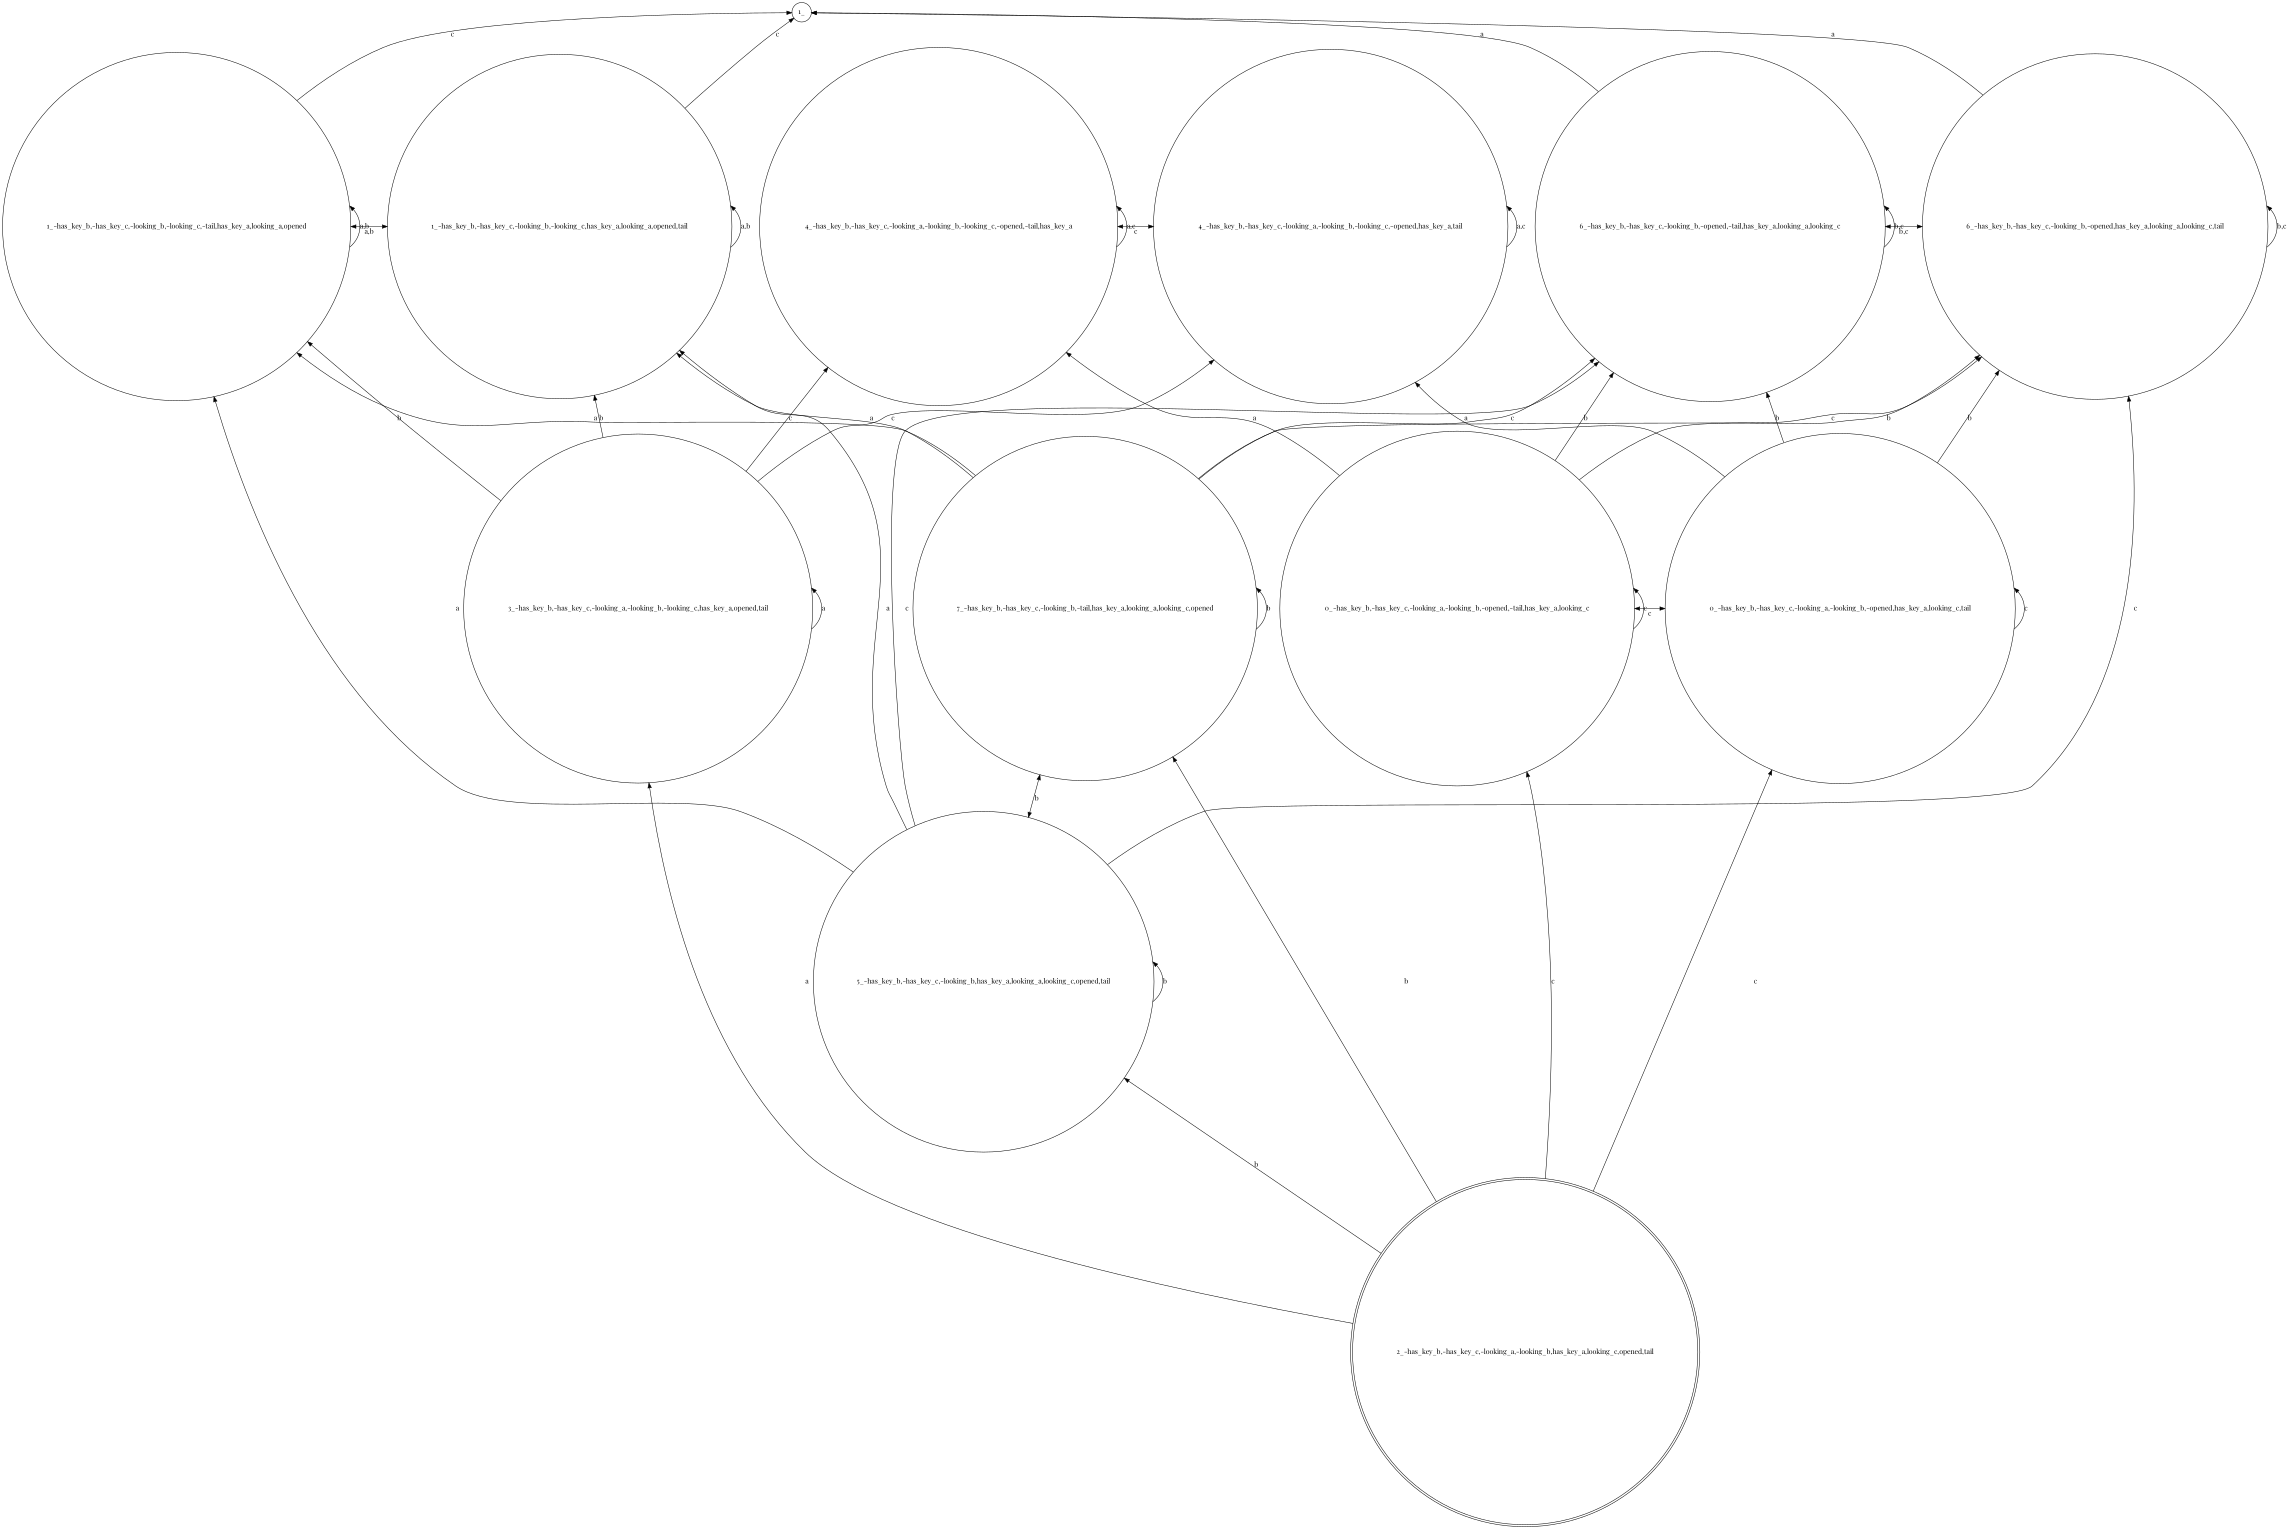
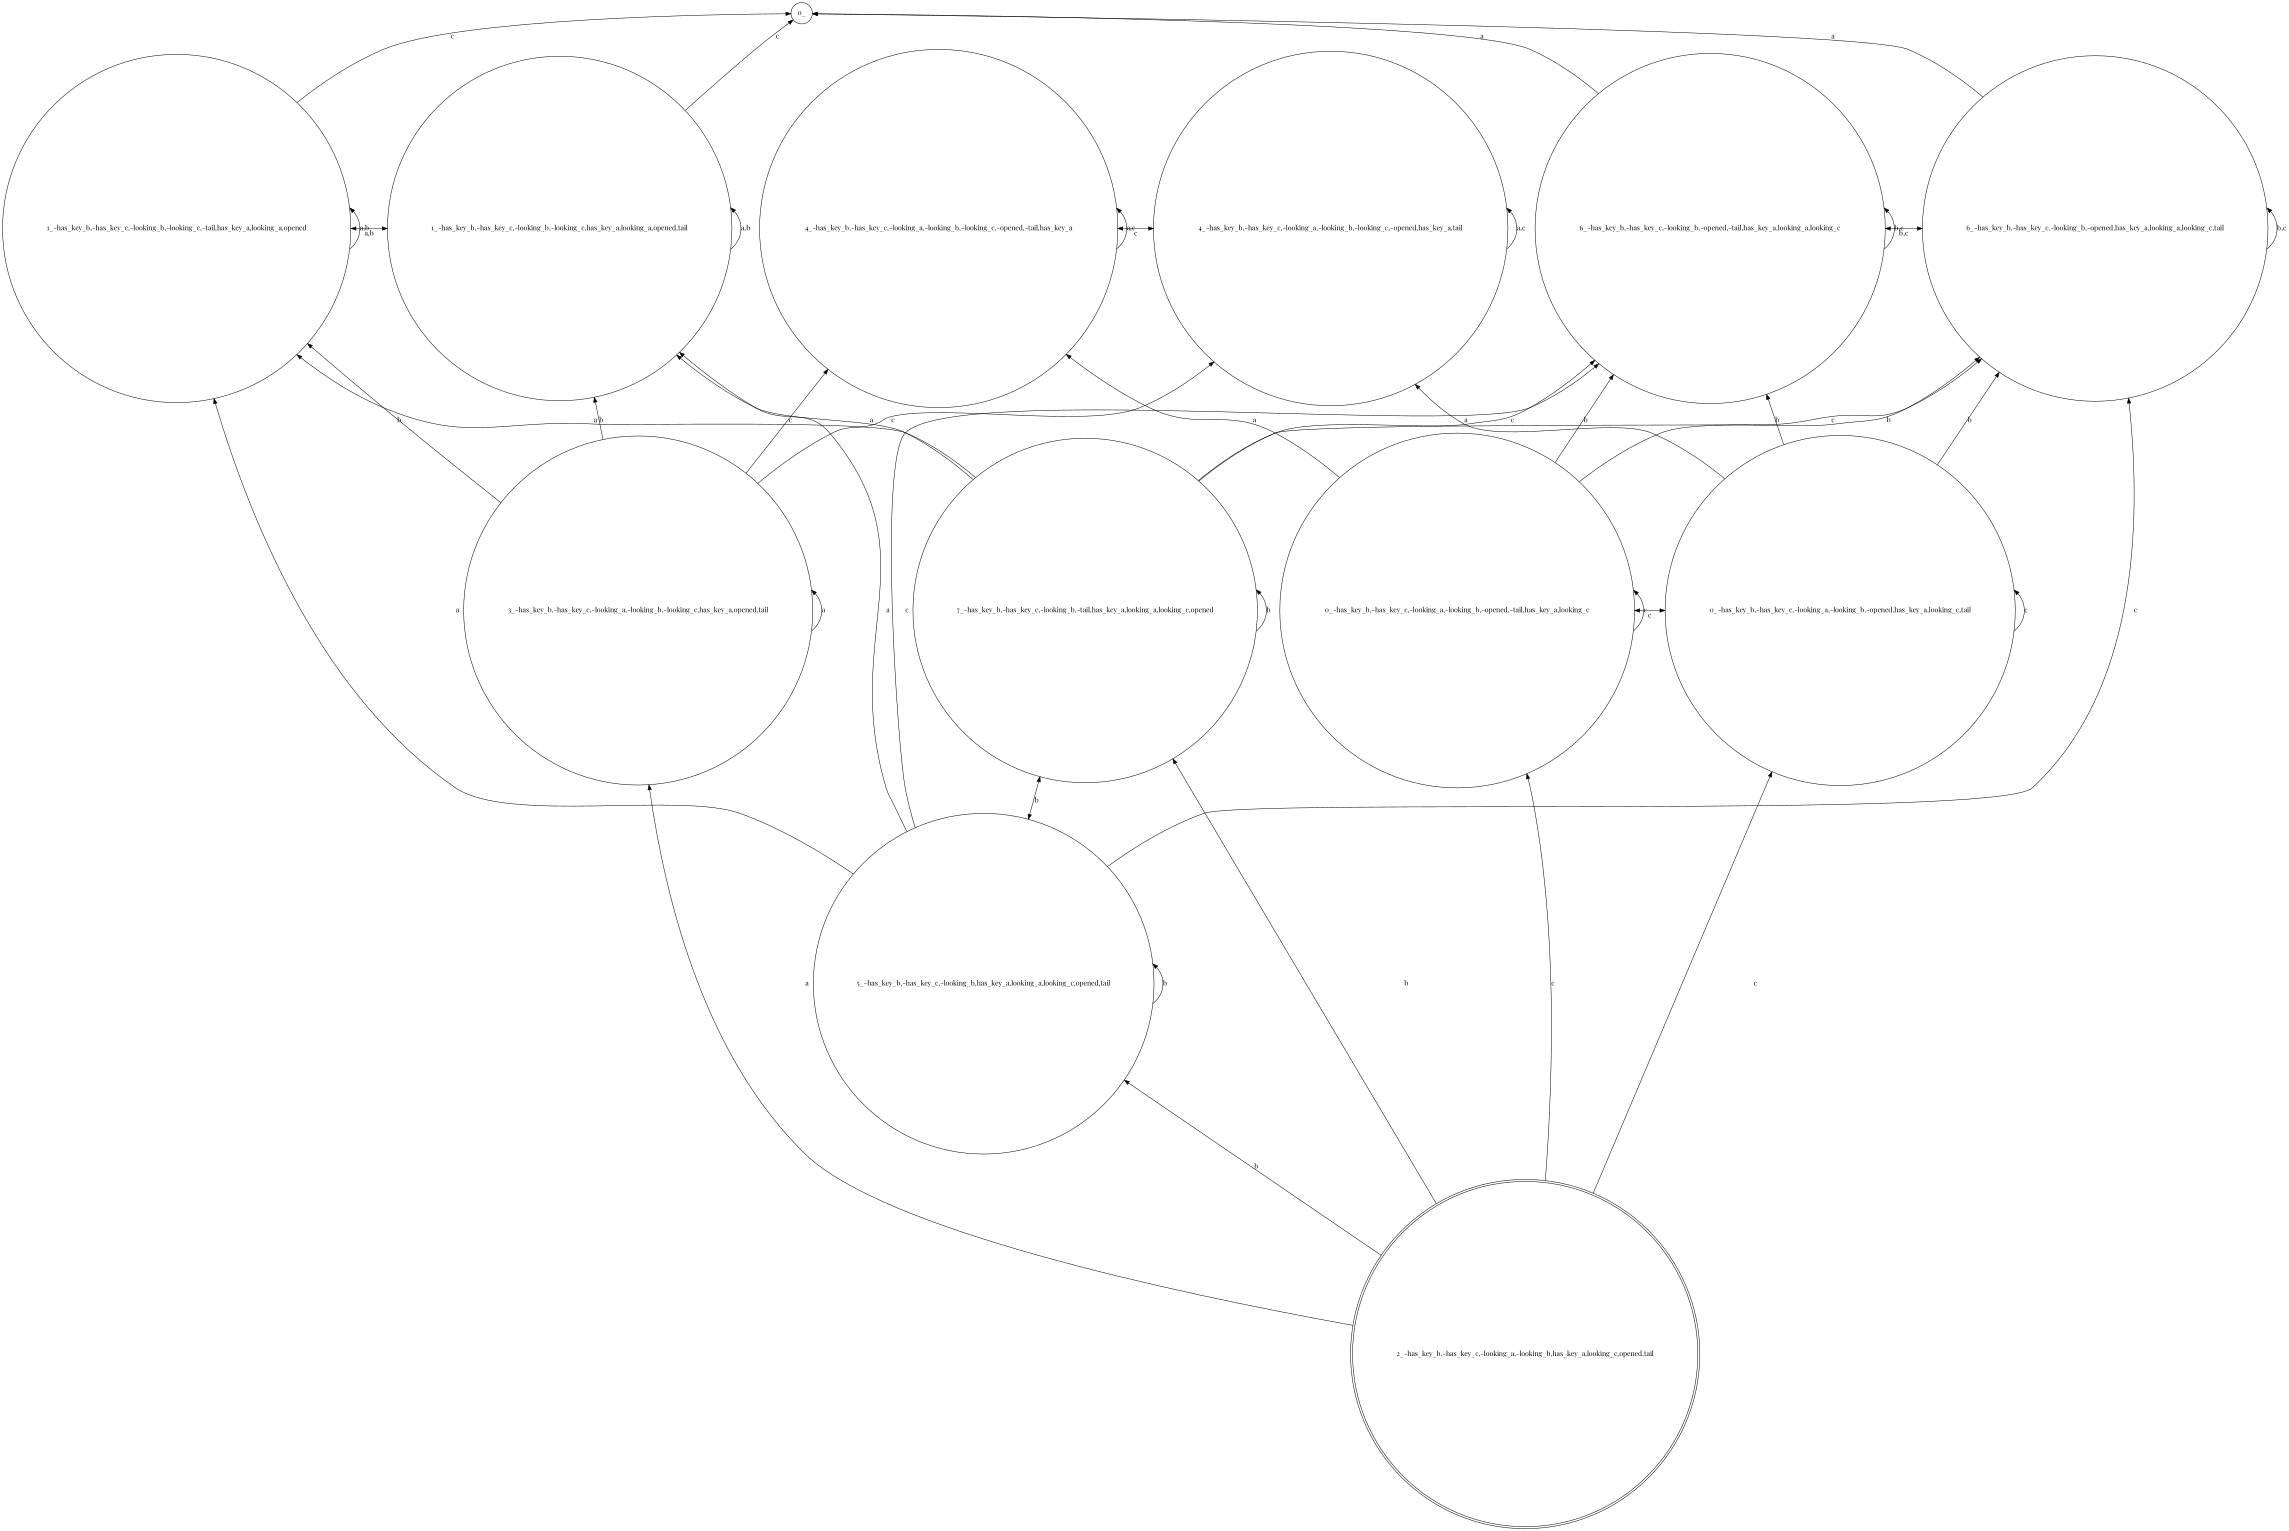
(802, 12) -> (802, 13)
